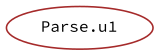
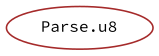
(80, 28) -> (80, 28)
